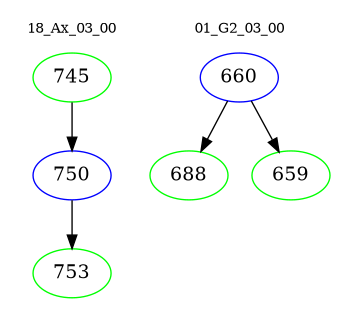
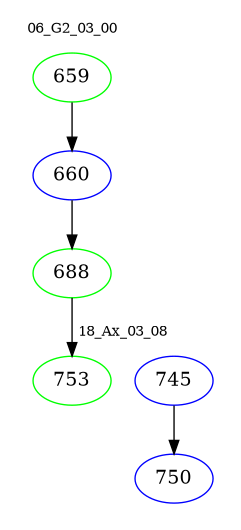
(72, 29) -> (123, 332)
(240, 29) -> (73, 29)
(72, 78) -> (174, 381)
(262, 120) -> (72, 120)
(72, 218) -> (72, 328)
